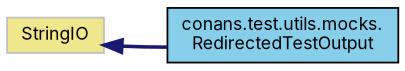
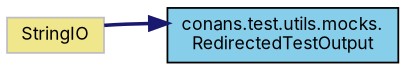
(145, 47) -> (127, 24)
